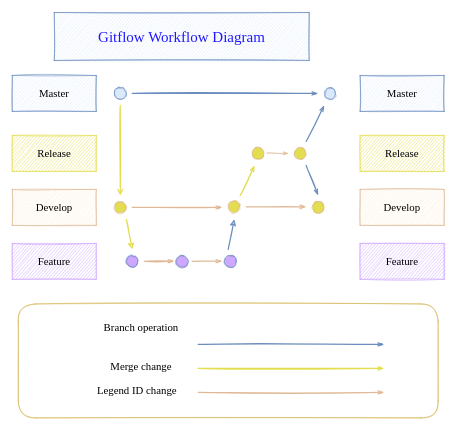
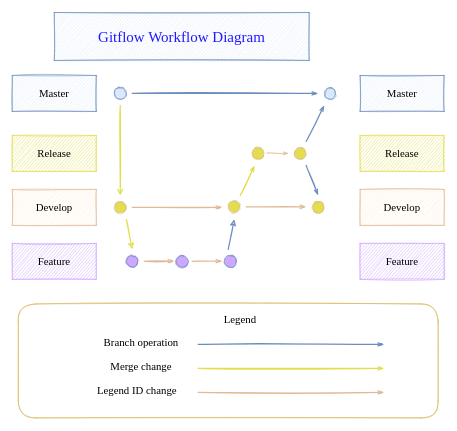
none -> (240, 320)
(141, 328) -> (141, 343)
